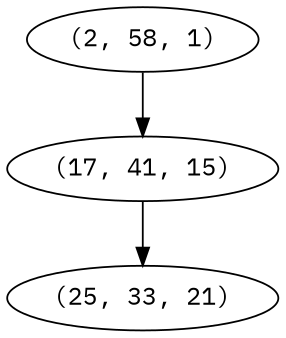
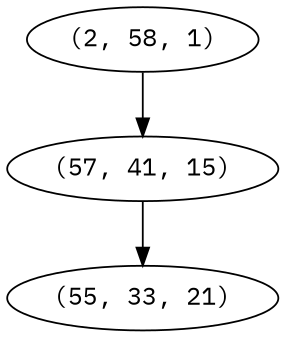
(143, 169) -> (143, 169)
(143, 298) -> (143, 298)
